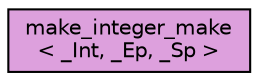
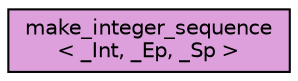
(129, 41) -> (149, 41)
